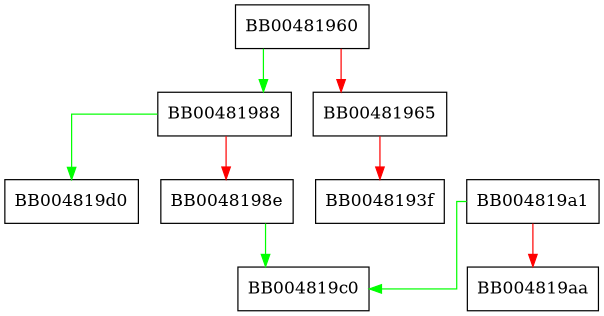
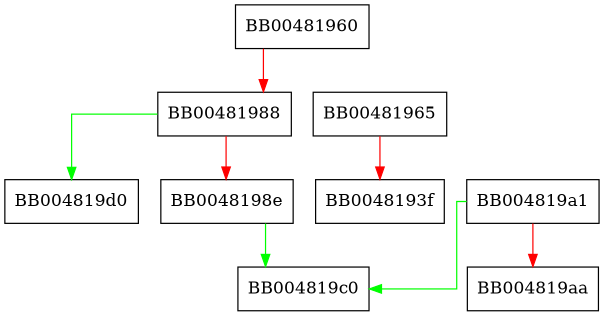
(263, 64) -> (263, 64)
(341, 64) -> none
